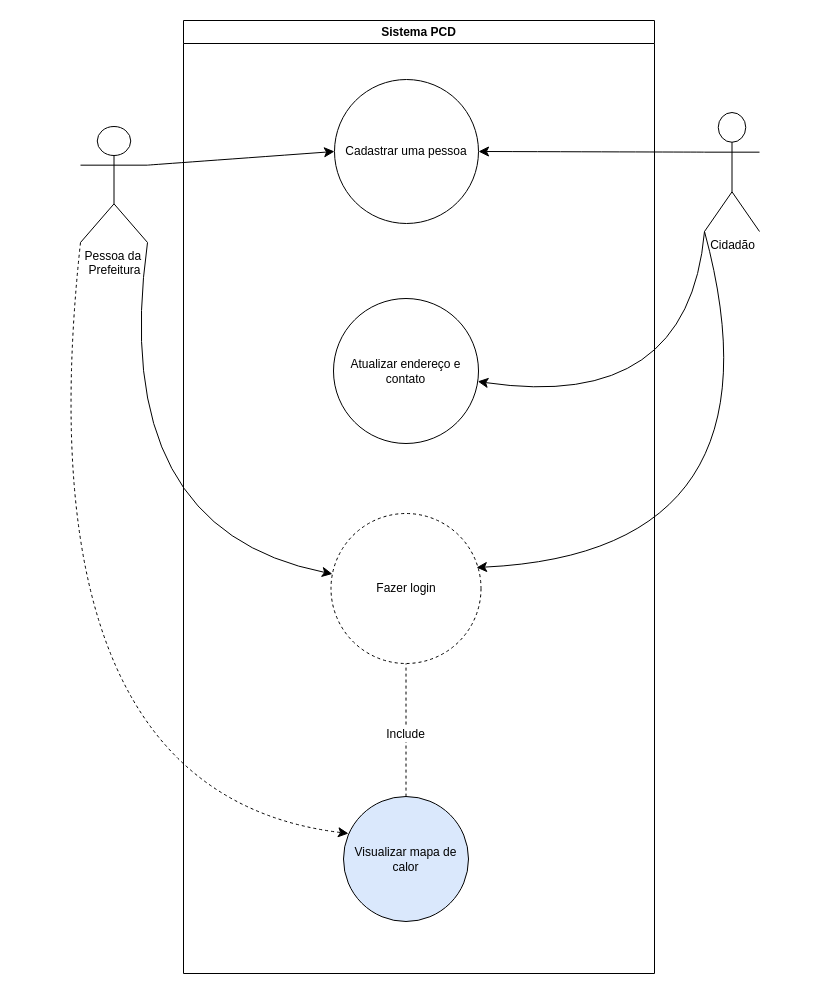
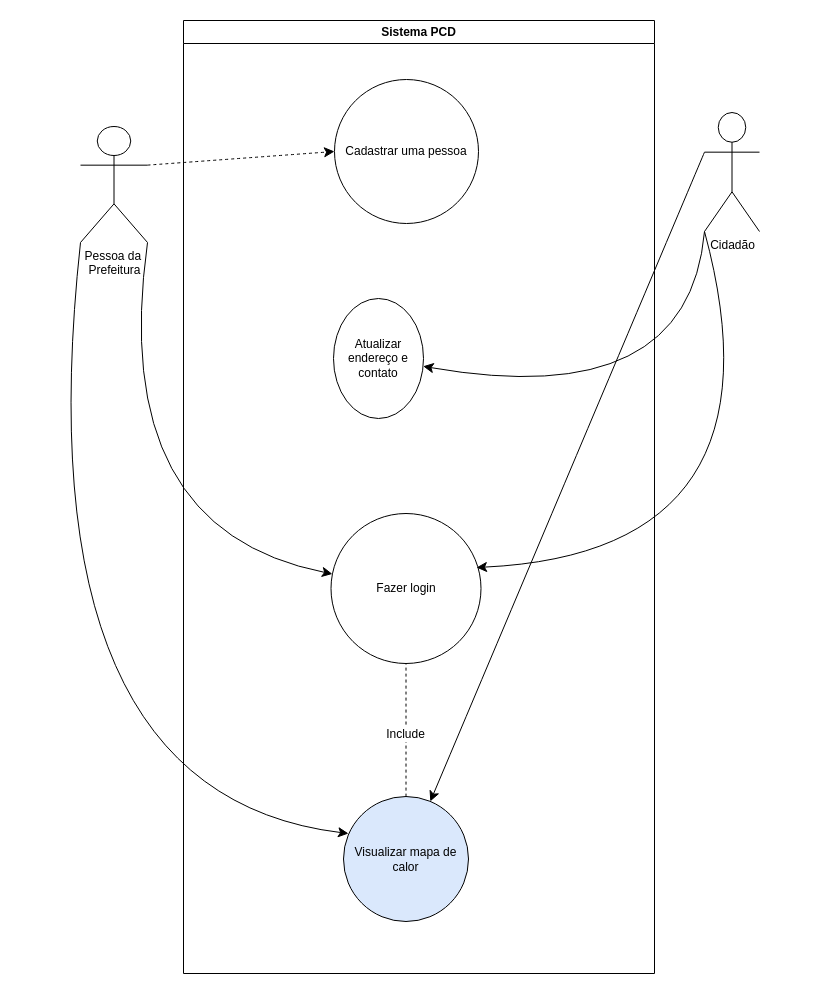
(594, 152) -> (543, 535)
(238, 159) -> (238, 159)
(406, 371) -> (379, 359)
(406, 589) -> (406, 589)
(93, 600) -> (93, 600)
